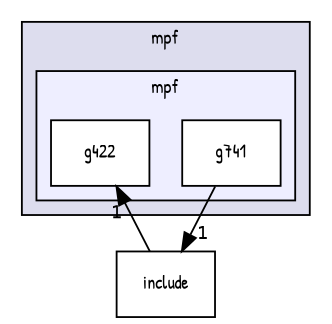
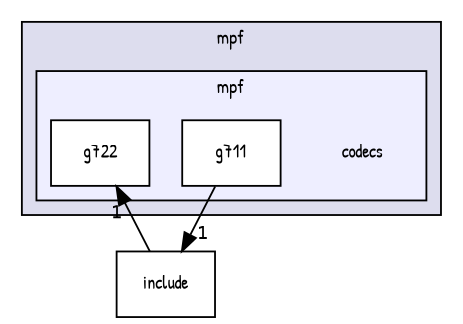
(100, 153) -> (100, 153)
(231, 153) -> (231, 153)
none -> (363, 153)
